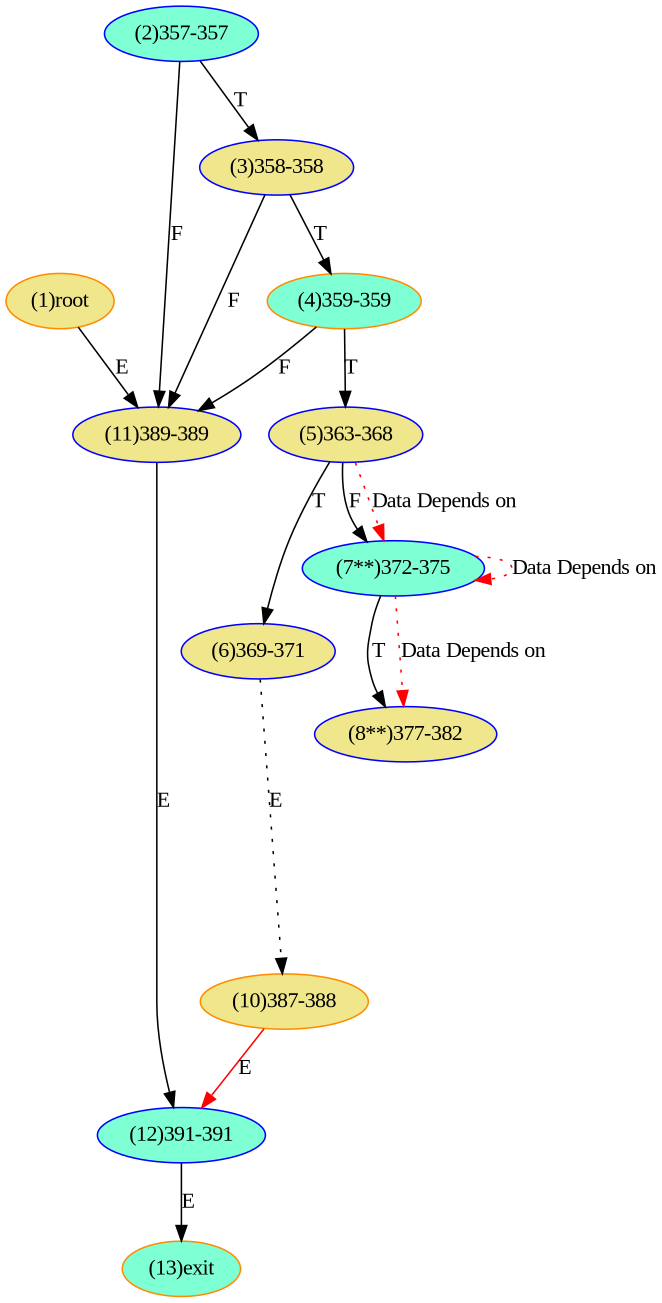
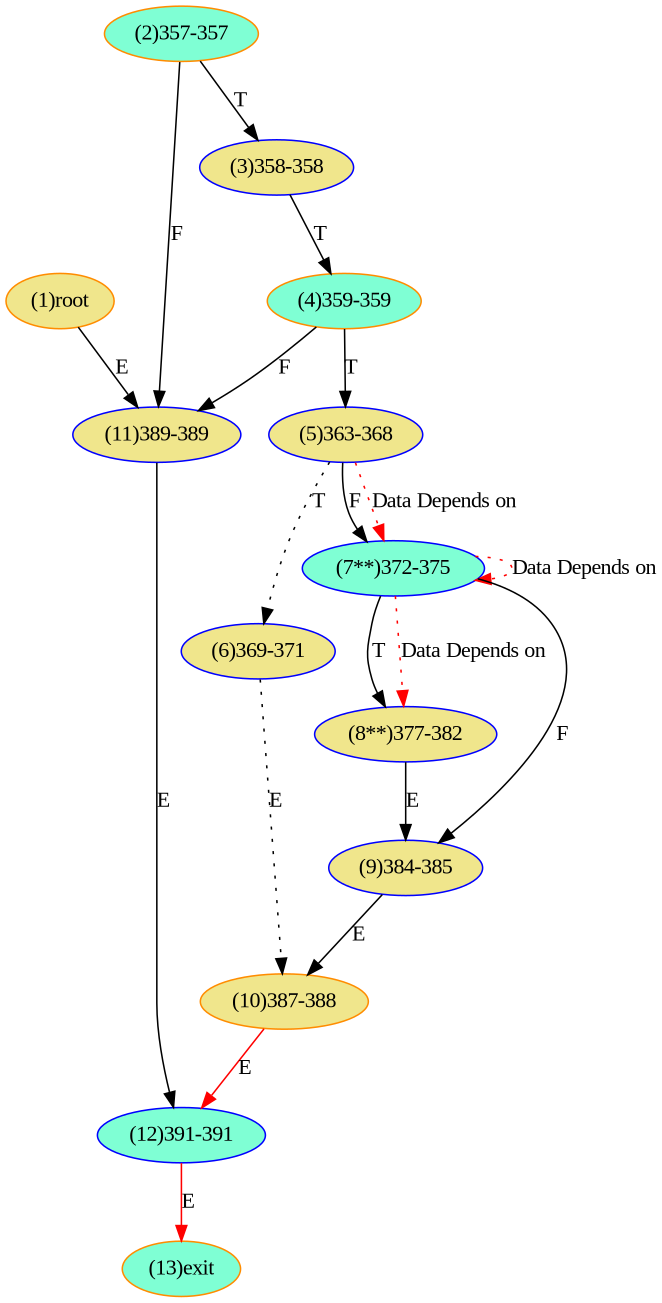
(181, 34) -> (181, 34)
(220, 294) -> none
(292, 533) -> (292, 533)
none -> (406, 868)
(181, 1194) -> (181, 1194)
